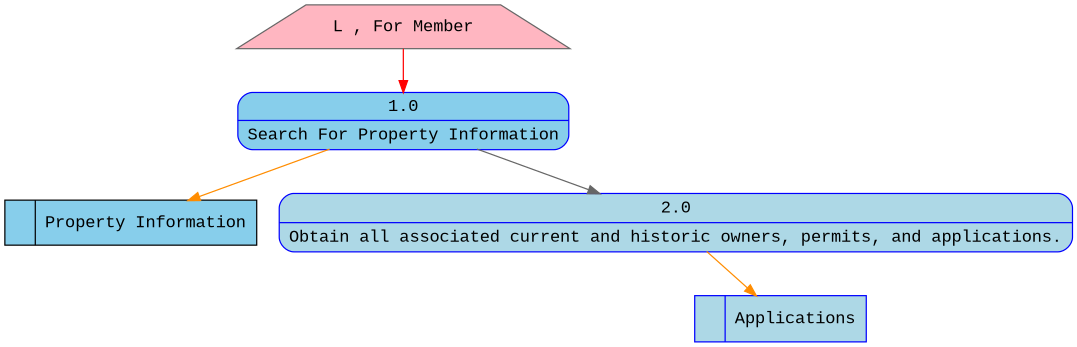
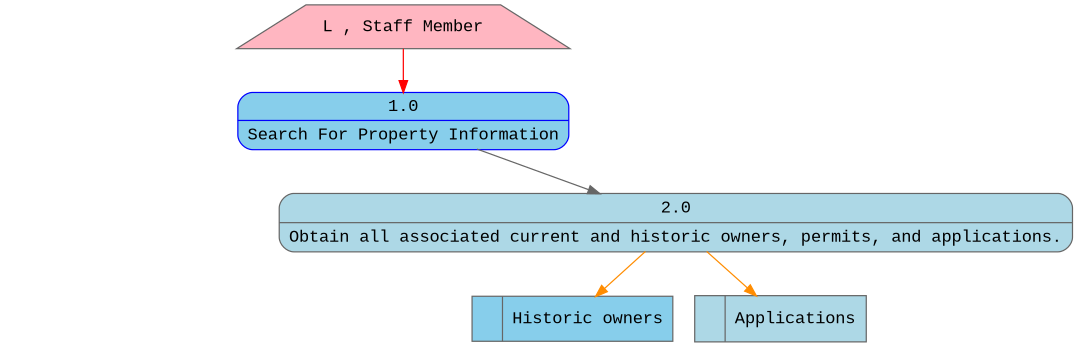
(403, 27) -> (403, 27)
(131, 223) -> none
(676, 223) -> (676, 223)
none -> (572, 319)
(780, 319) -> (780, 319)
